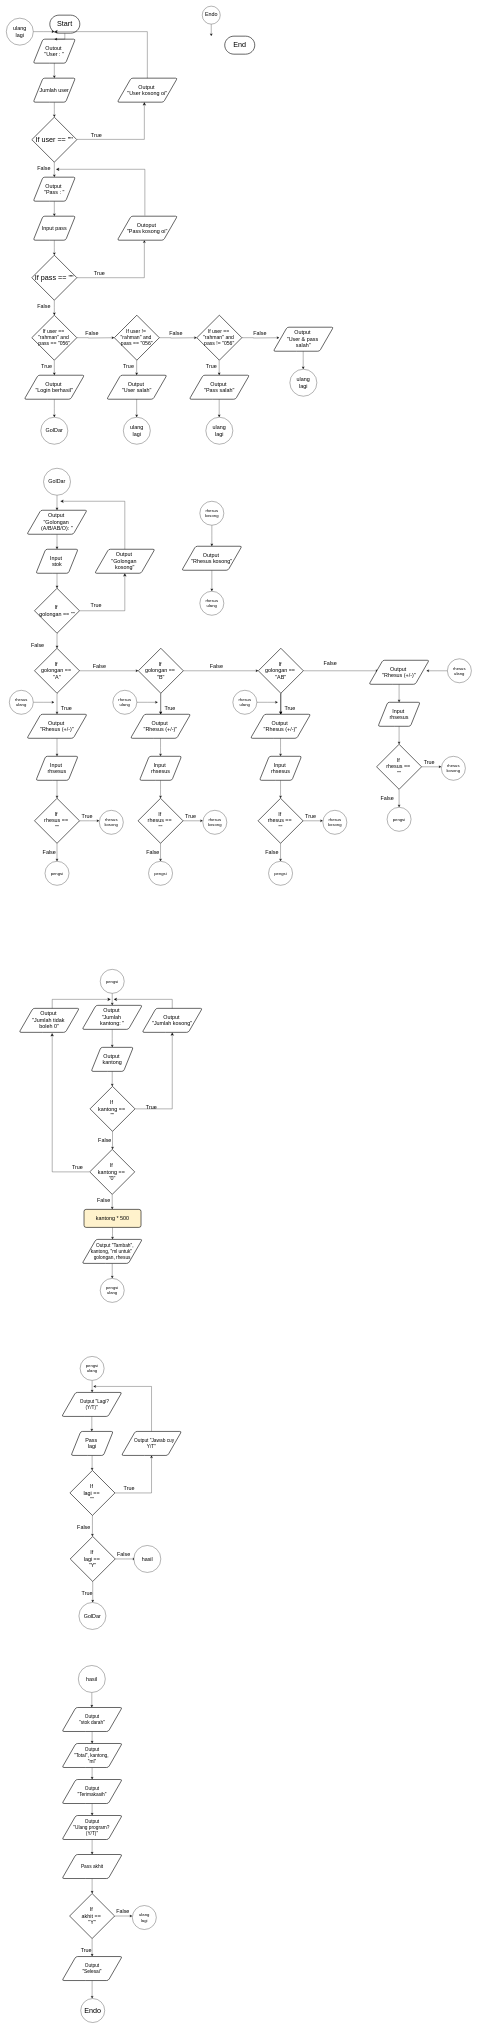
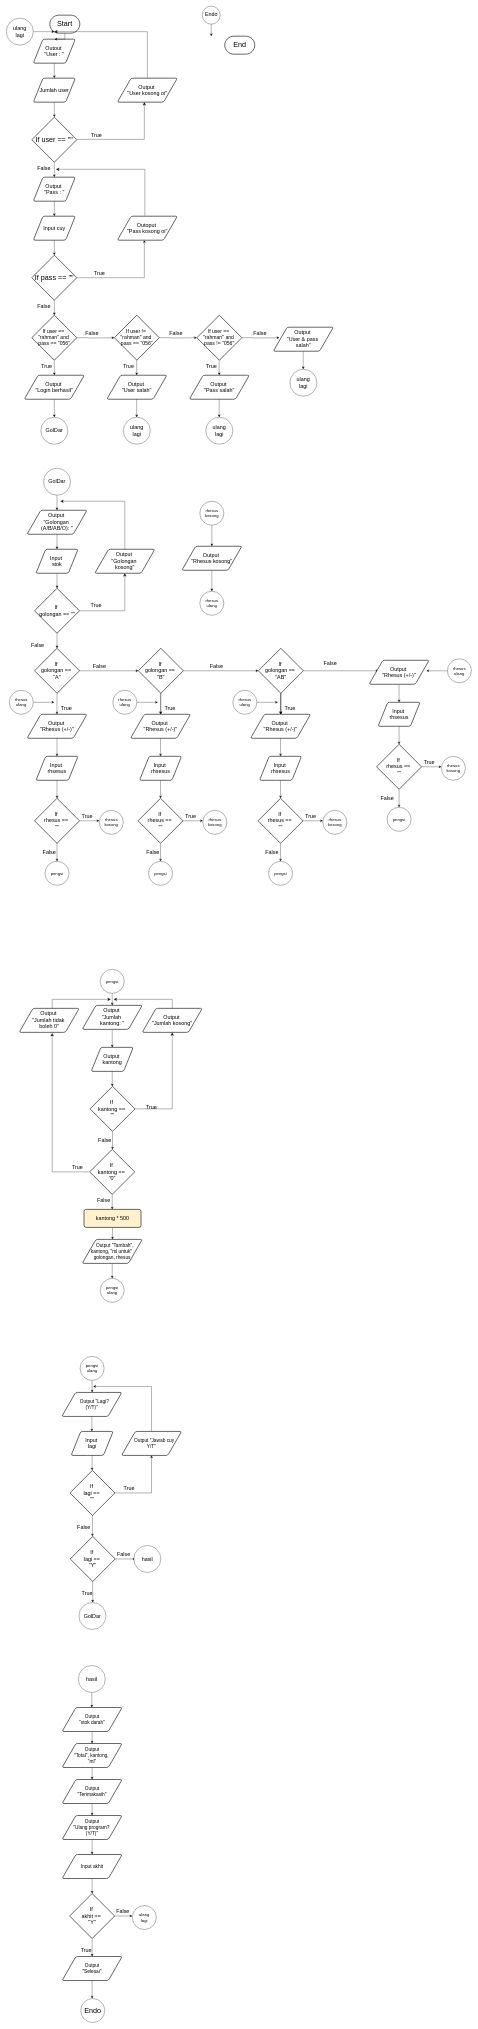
(54, 228) -> (54, 228)
(92, 1443) -> (92, 1443)
(92, 1866) -> (92, 1866)
